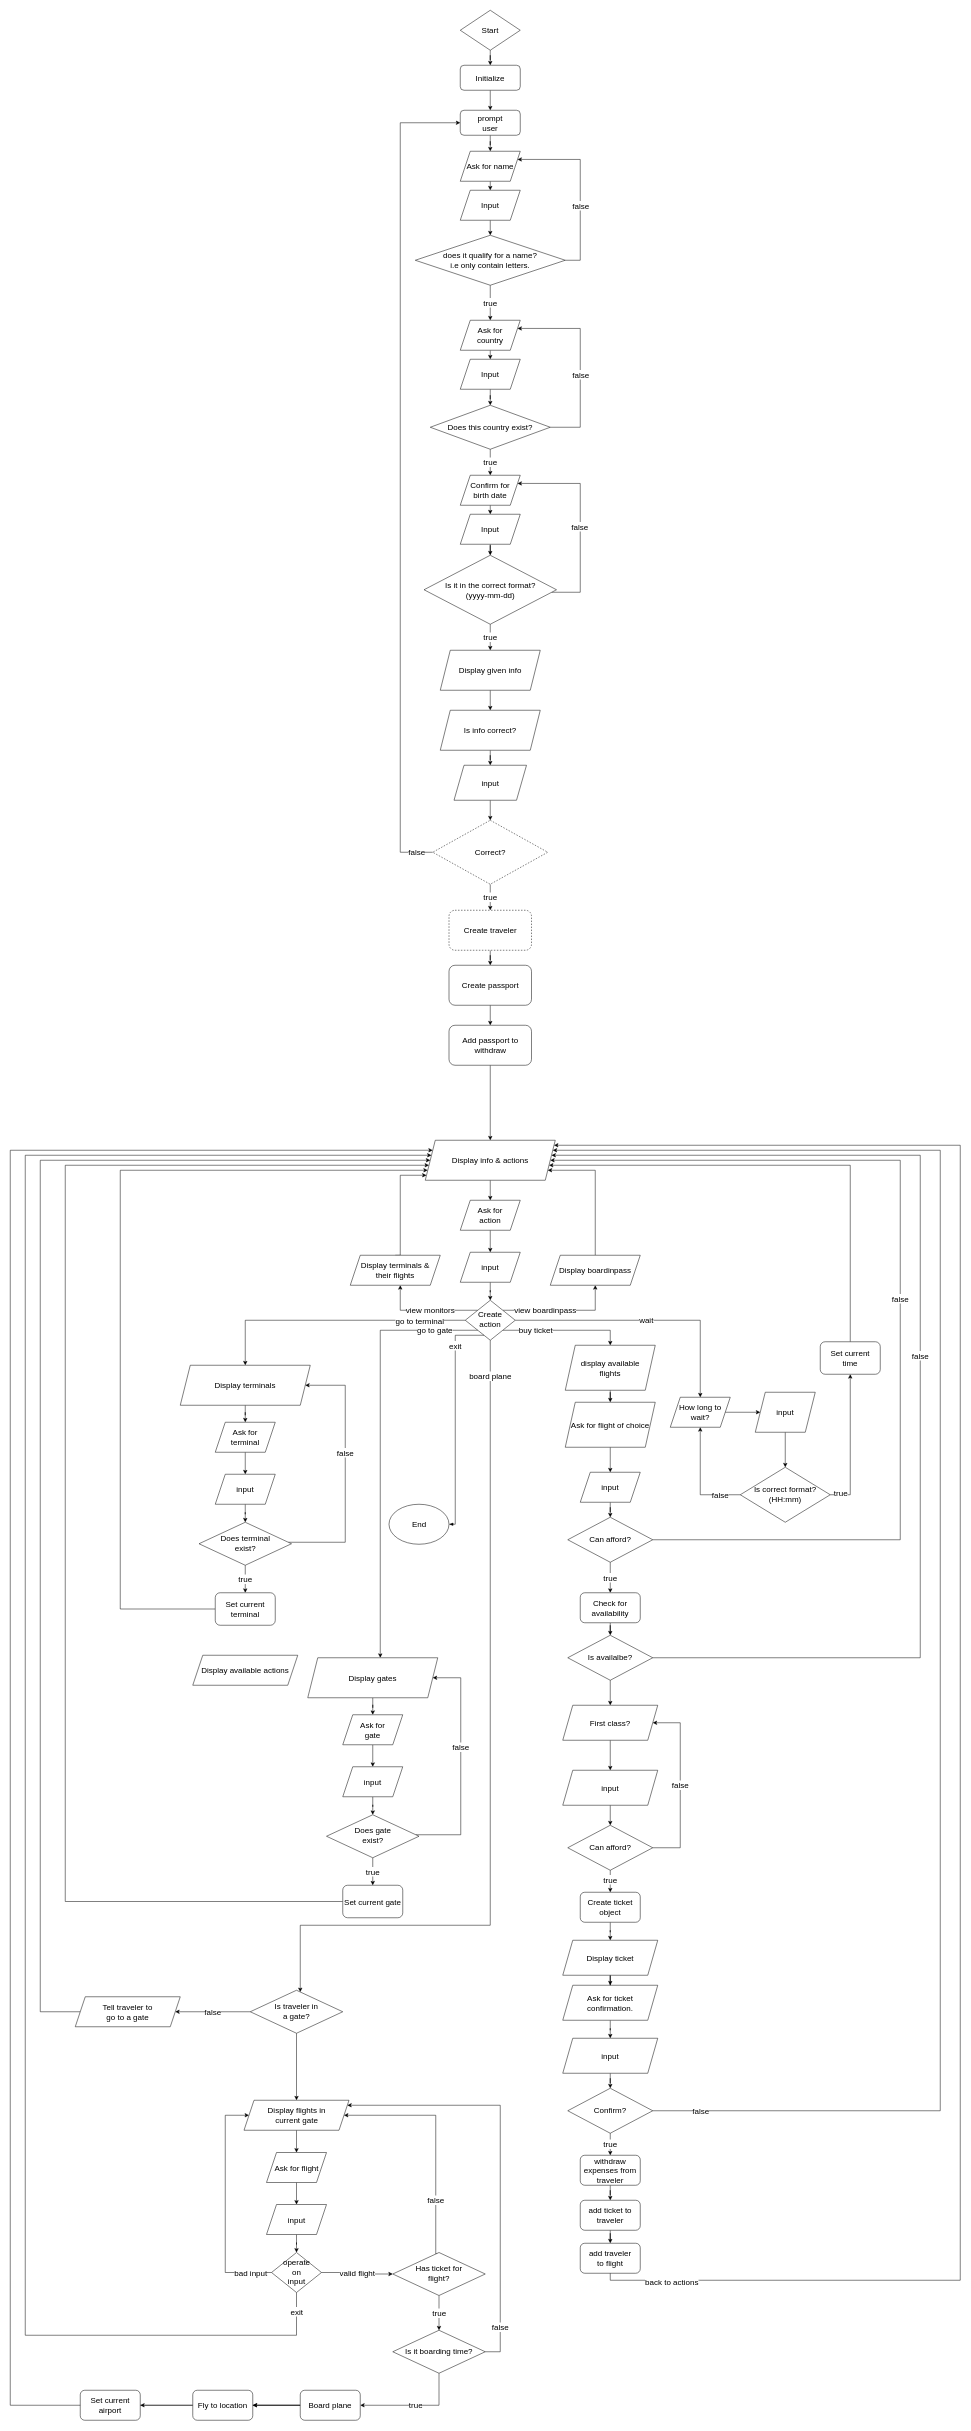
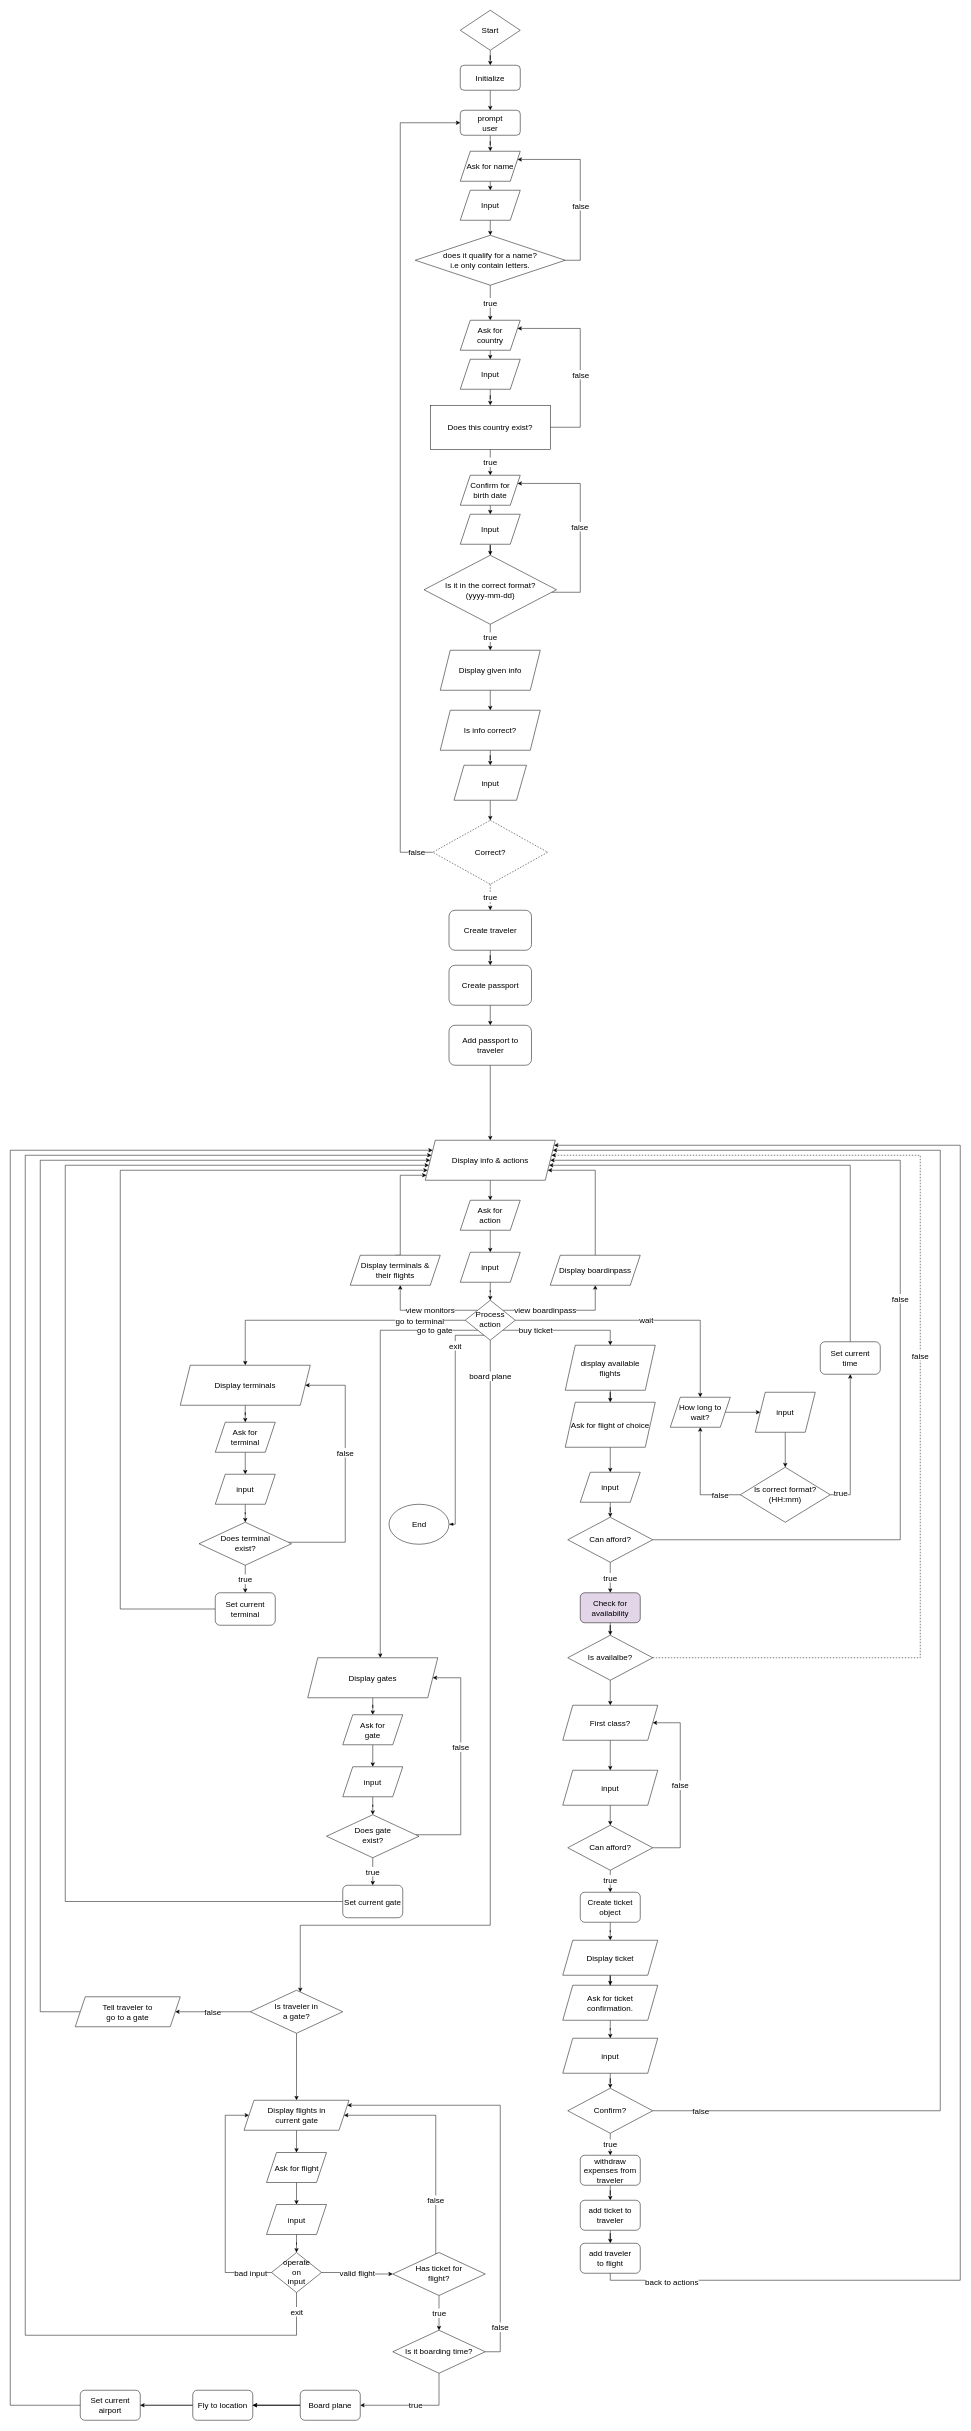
(490, 427) -> (490, 427)
(490, 888) -> (490, 888)
(490, 930) -> (490, 930)
(491, 1045) -> (491, 1045)
(490, 1319) -> (490, 1319)
(920, 1359) -> (920, 1359)
(610, 1608) -> (610, 1608)
(245, 1670) -> none
